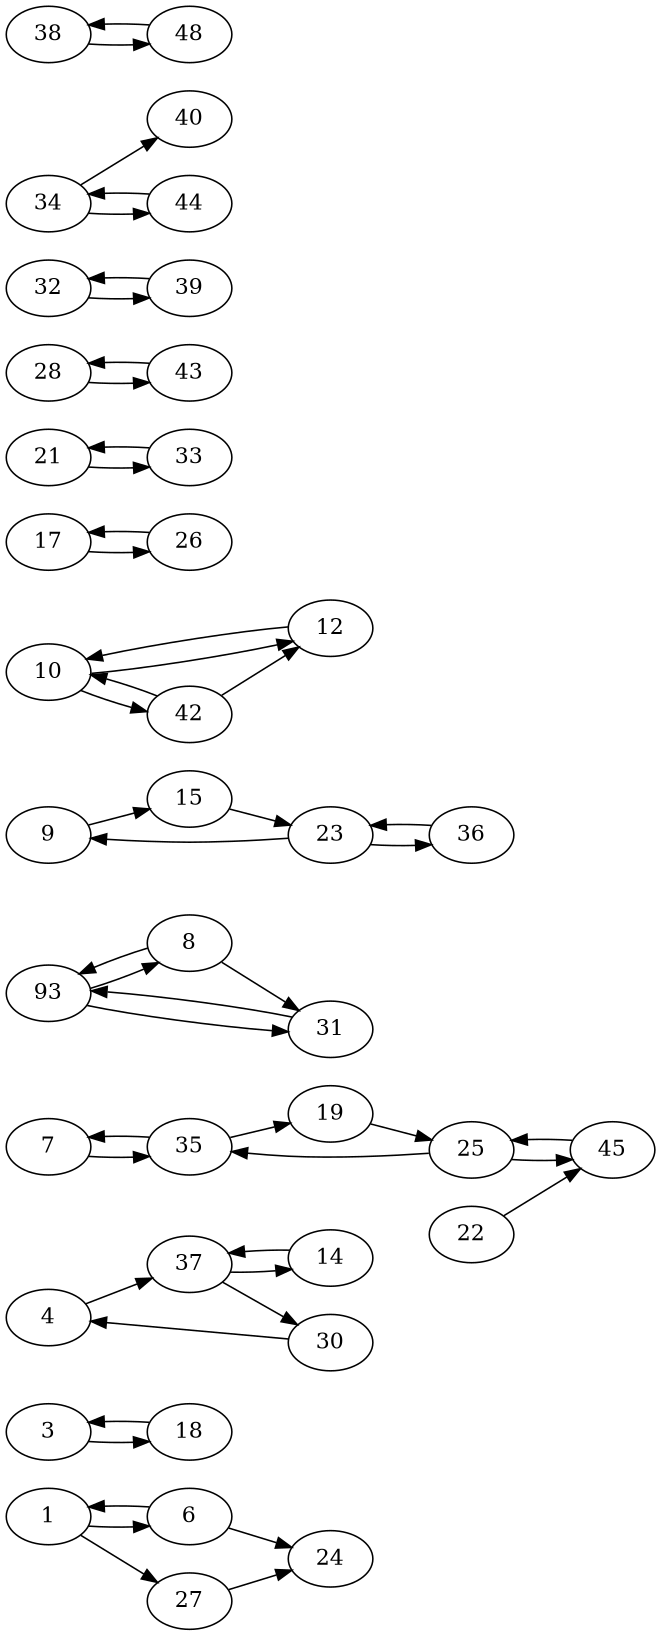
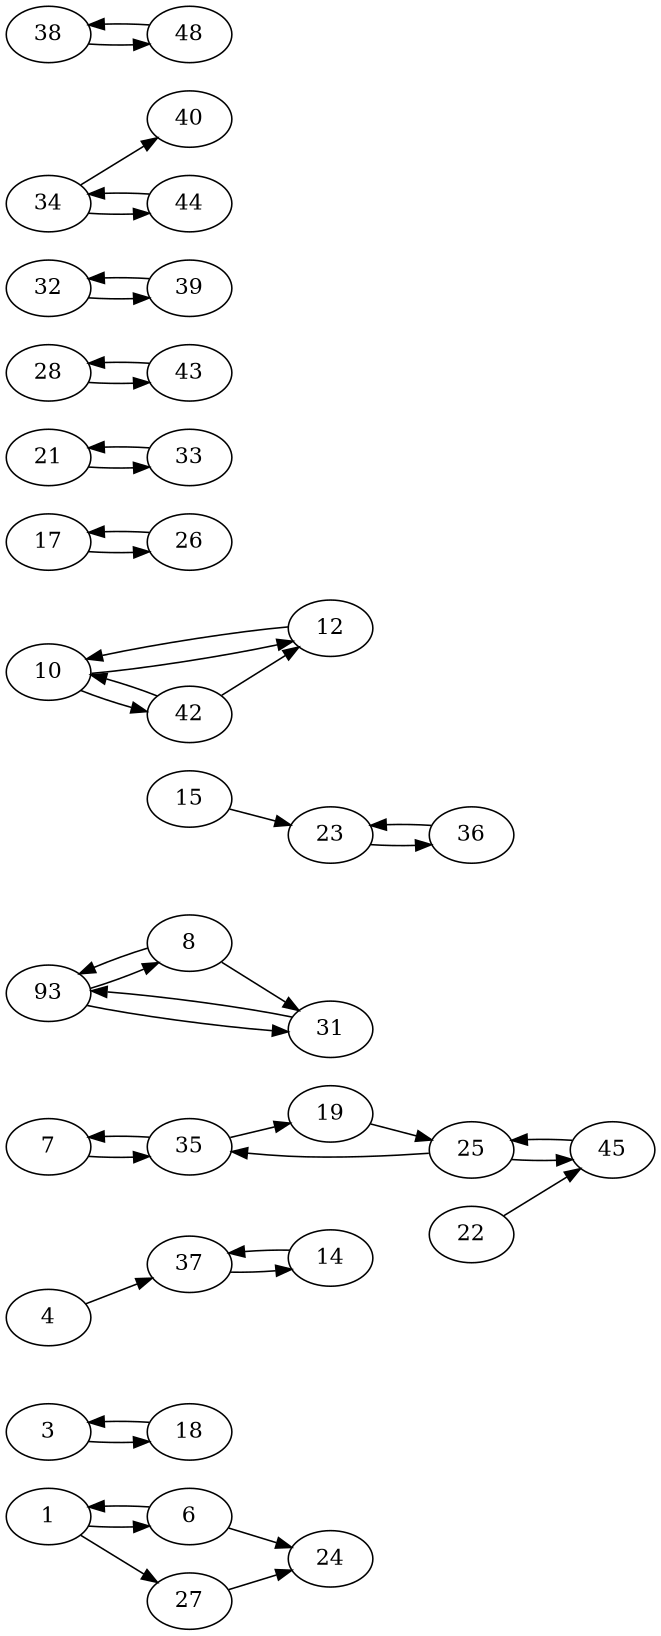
(49, 835) -> none
(331, 1343) -> none
